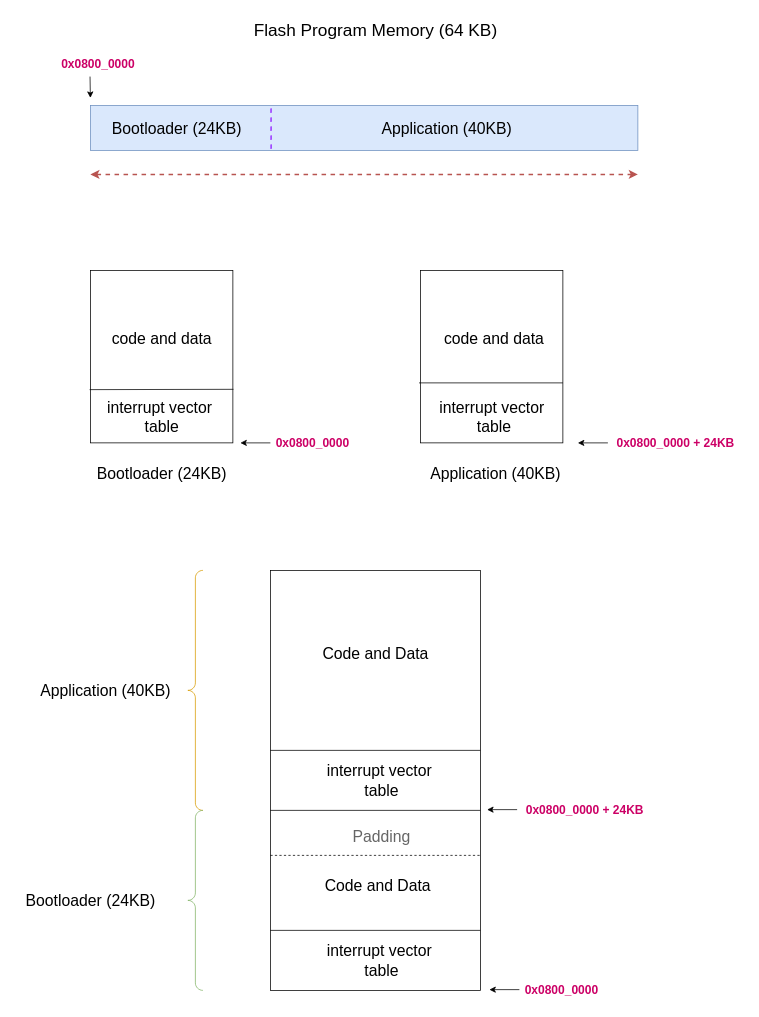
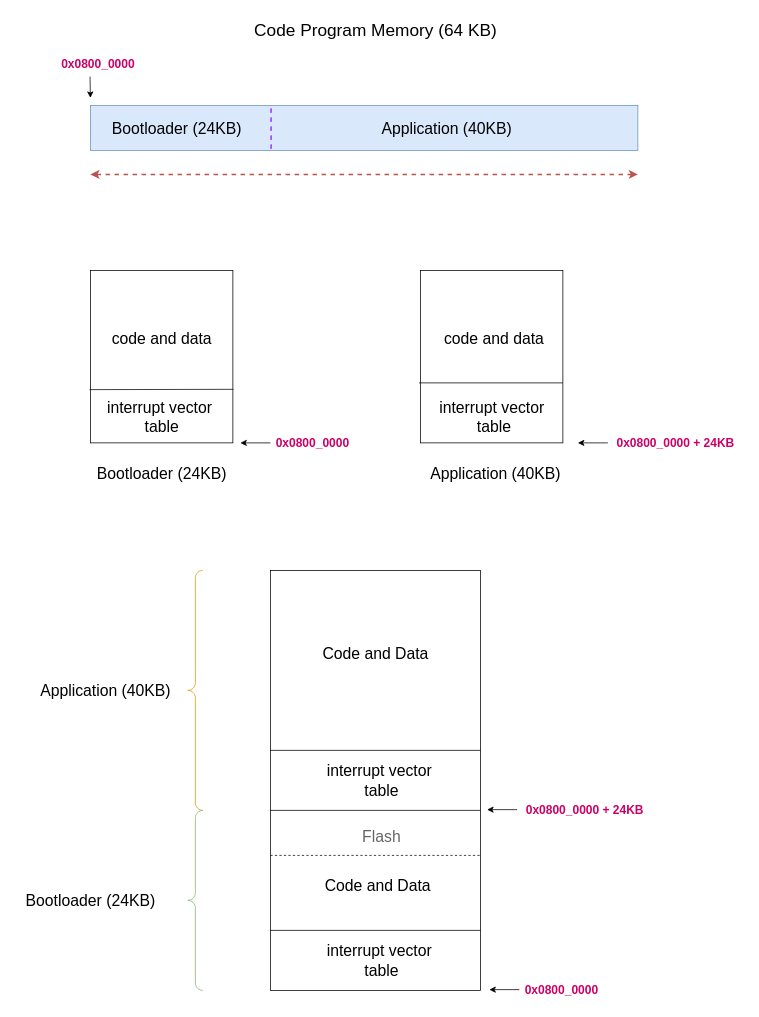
(376, 30) -> (376, 30)
(382, 837) -> (382, 837)
